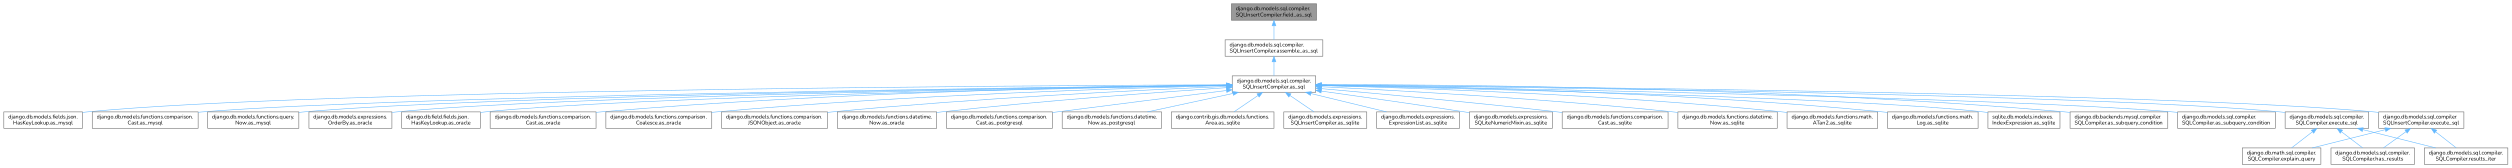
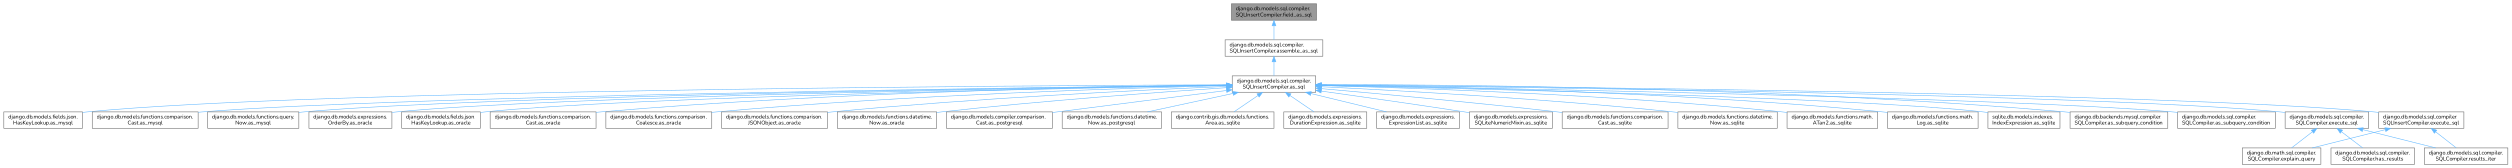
(441, 120) -> (441, 120)
(999, 120) -> (999, 120)
(1325, 120) -> (1325, 120)
(2393, 141) -> none
